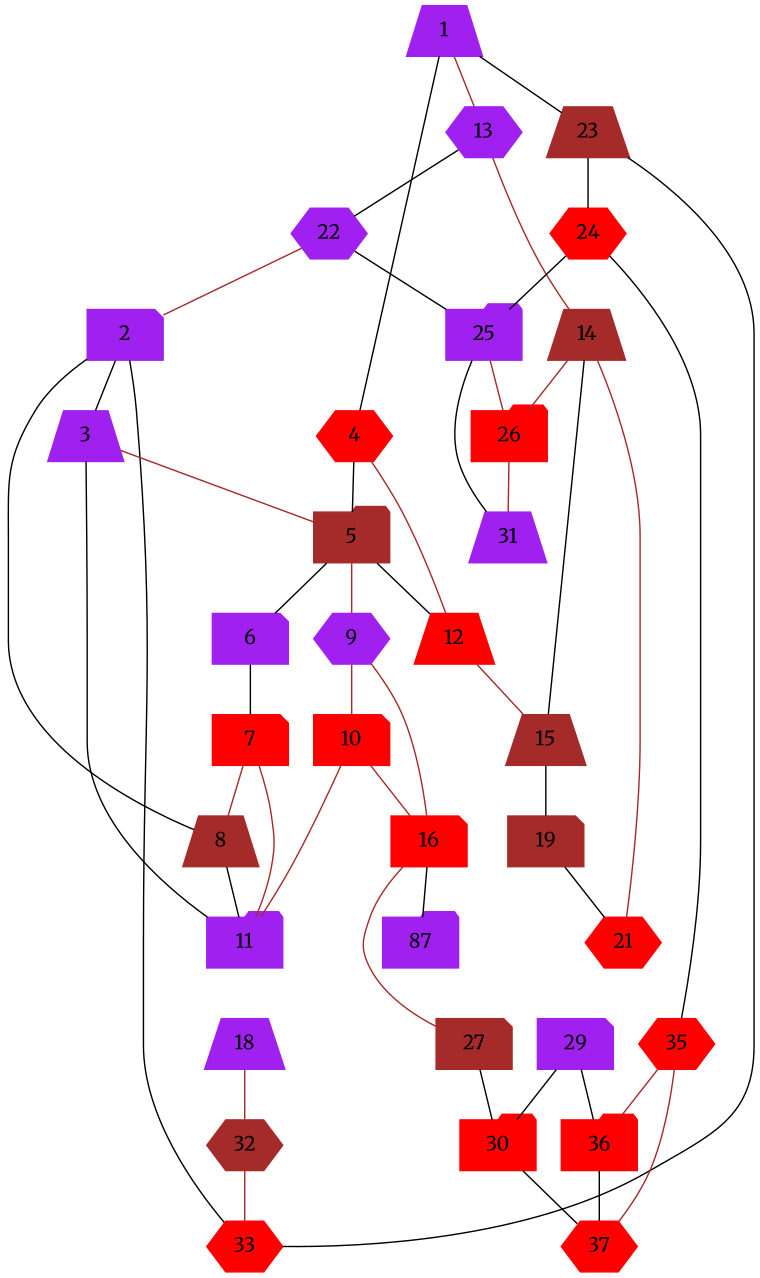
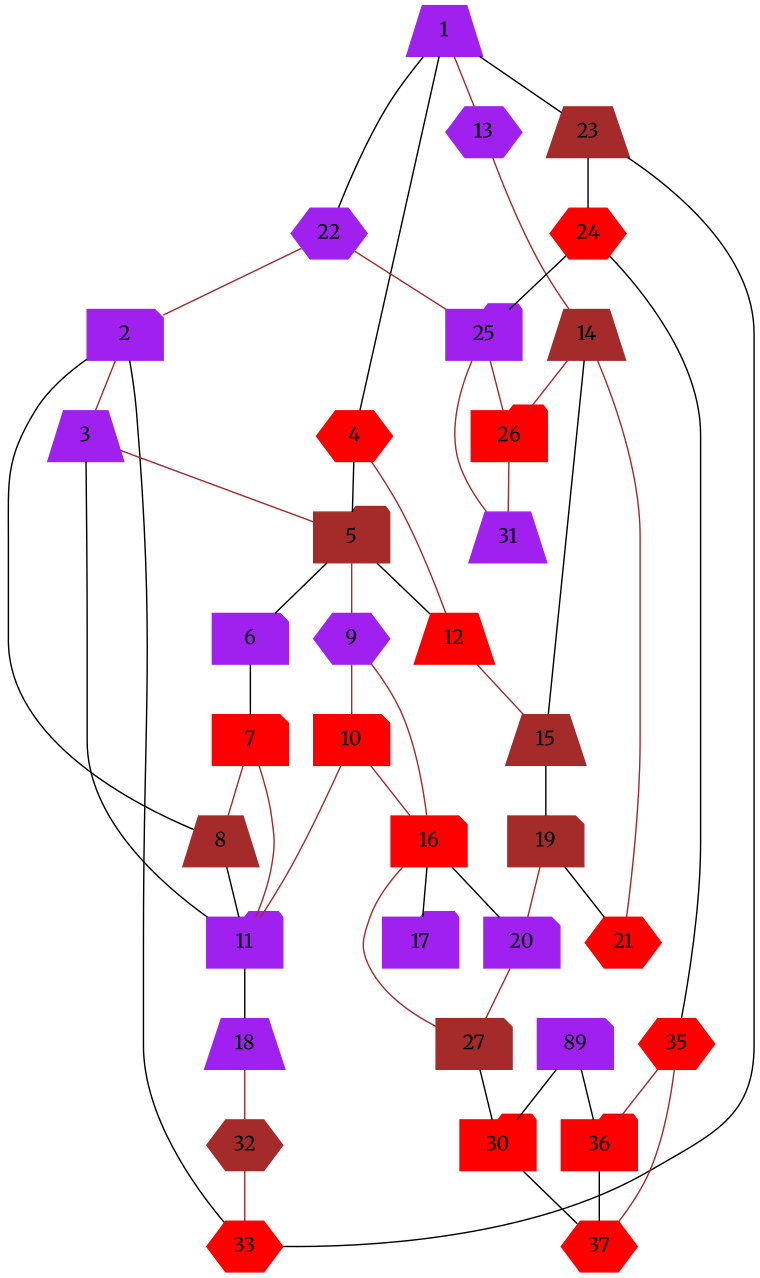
(401, 186) -> (375, 129)
(400, 280) -> (400, 280)
(105, 386) -> (105, 386)
(455, 439) -> (455, 439)
(421, 943) -> (421, 943)
none -> (522, 943)
none -> (245, 993)
(575, 1044) -> (575, 1044)
